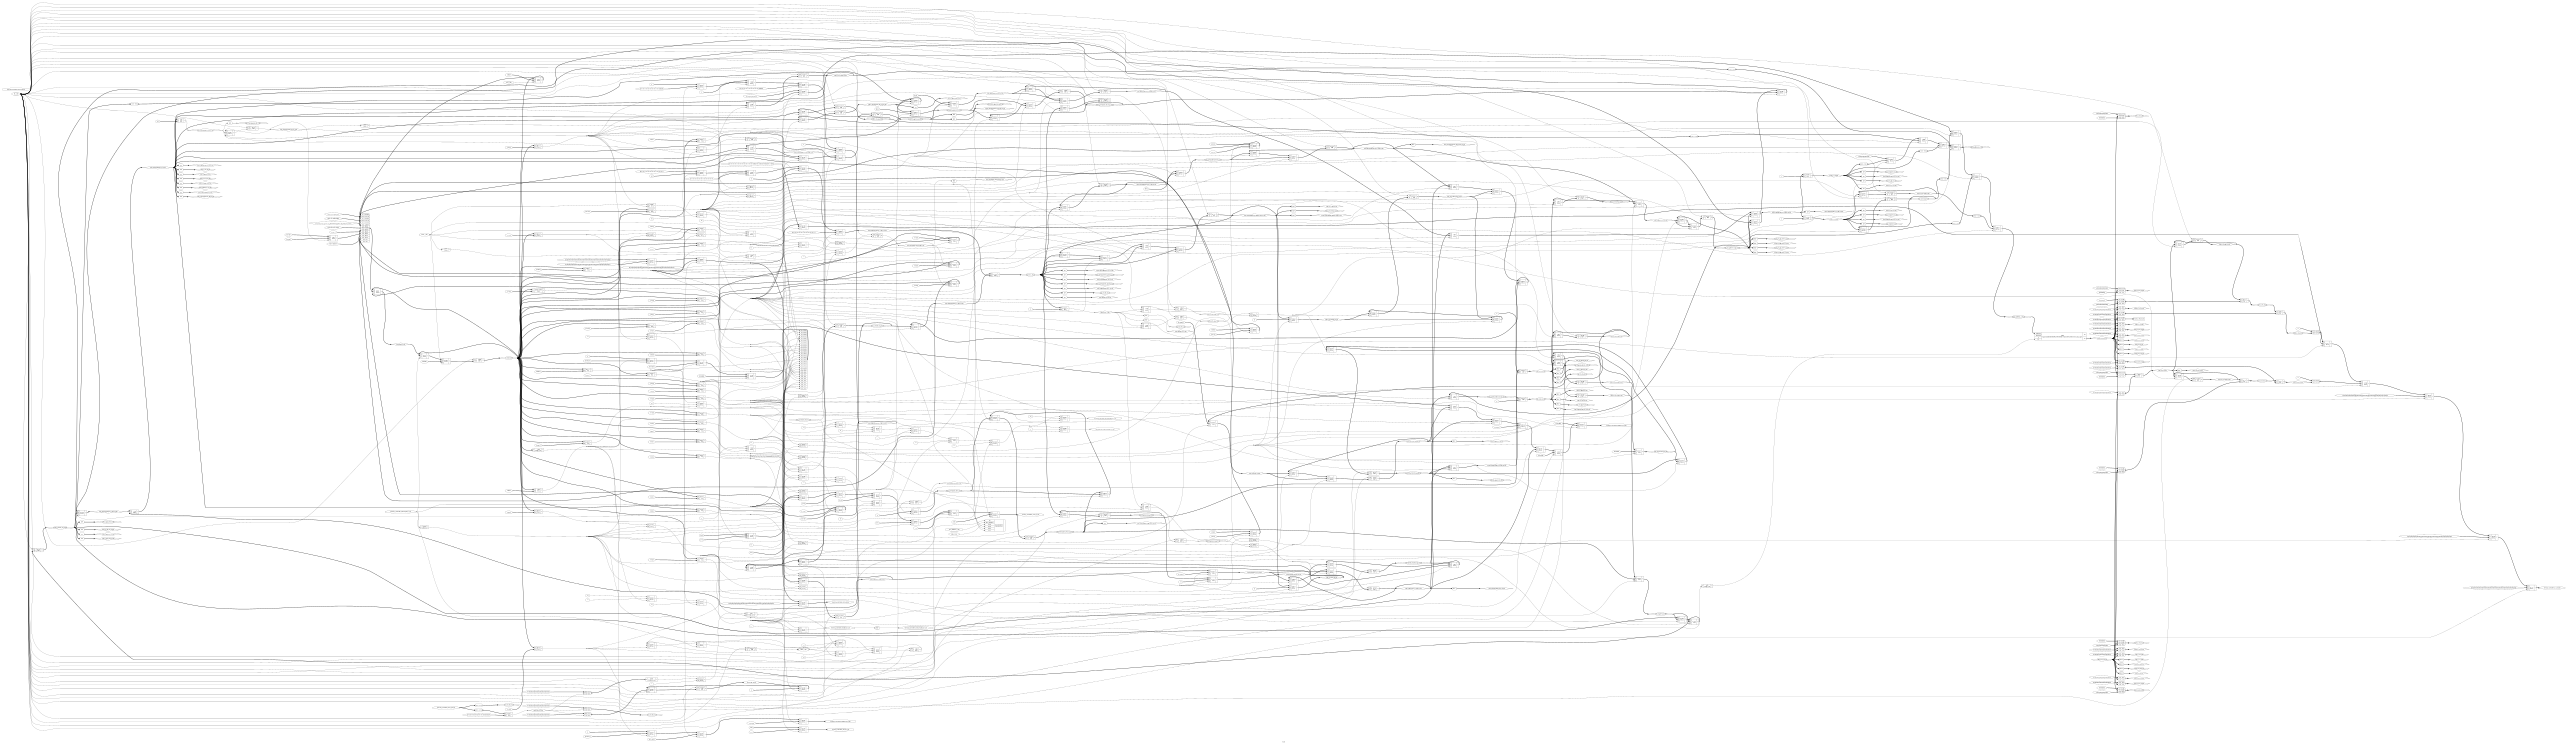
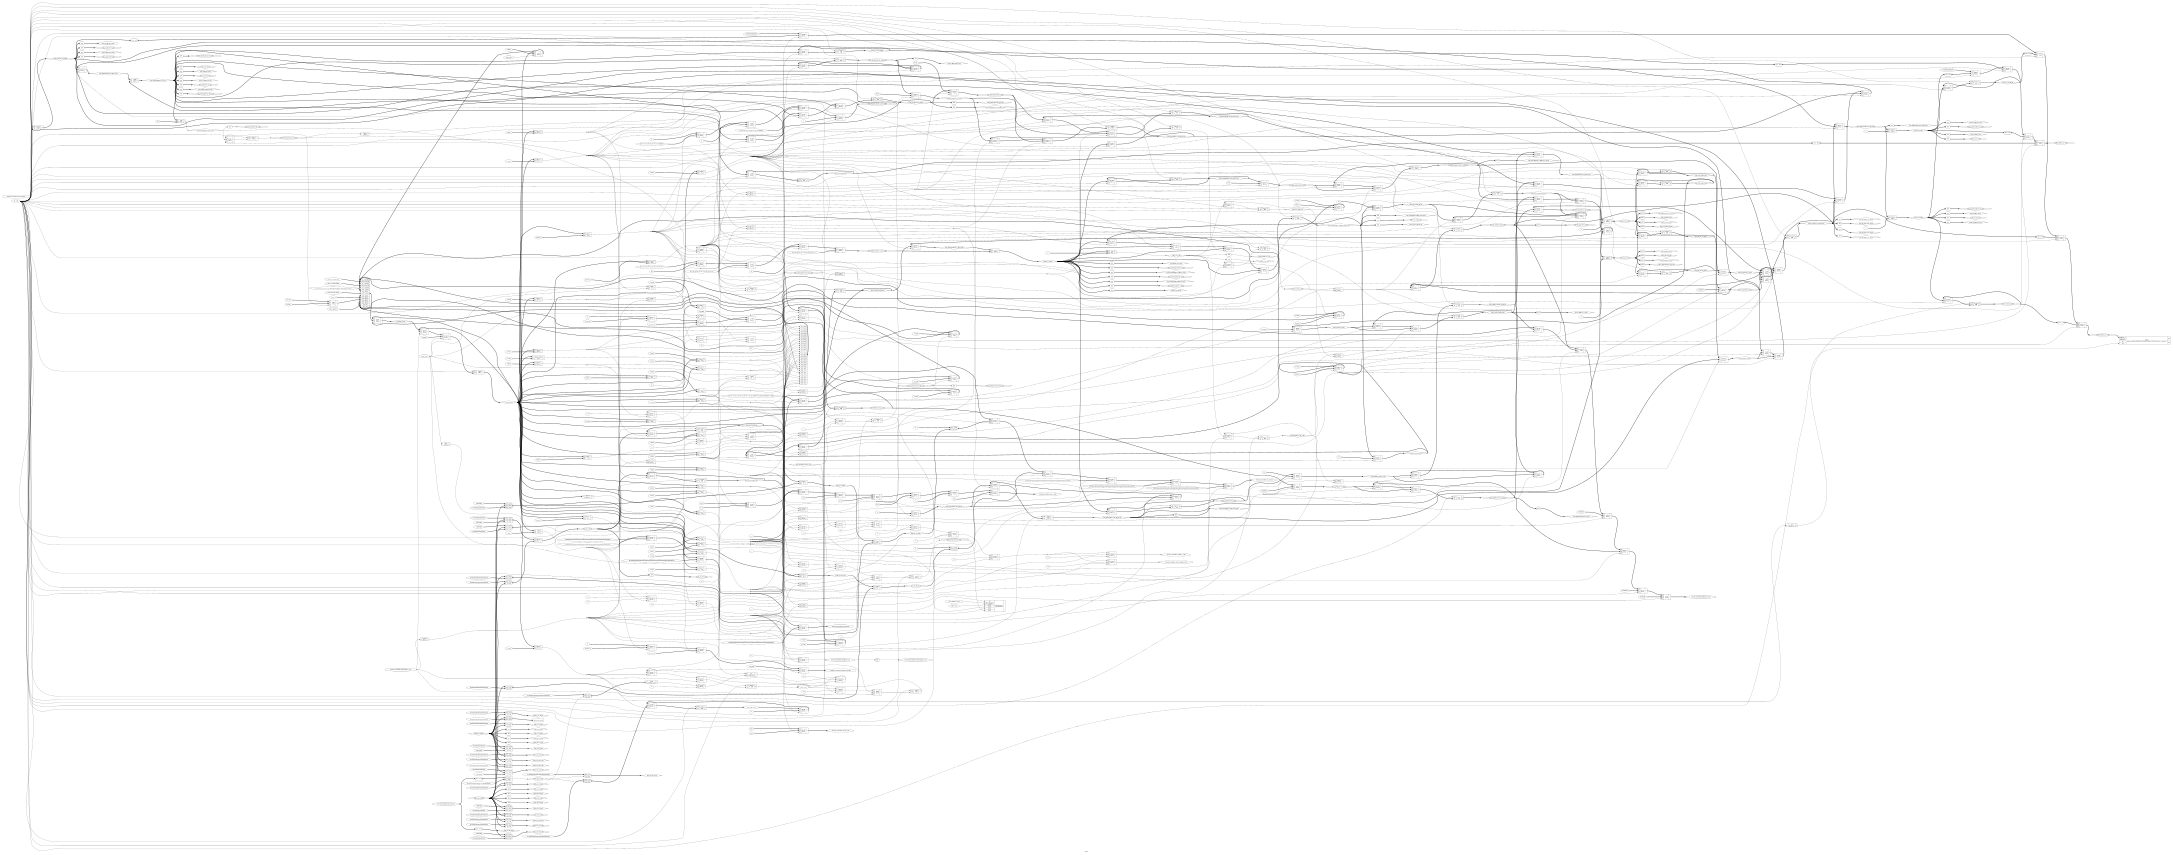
(2088, 338) -> none
(108, 530) -> (108, 43)
